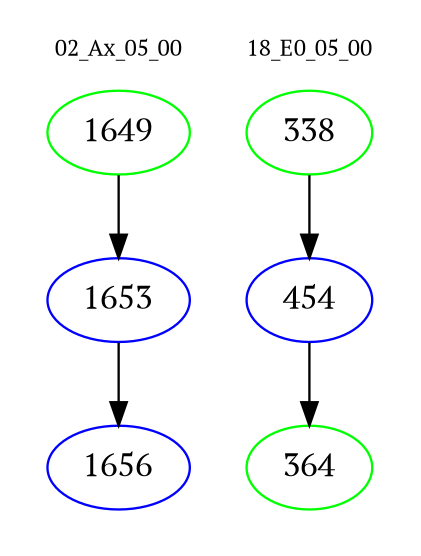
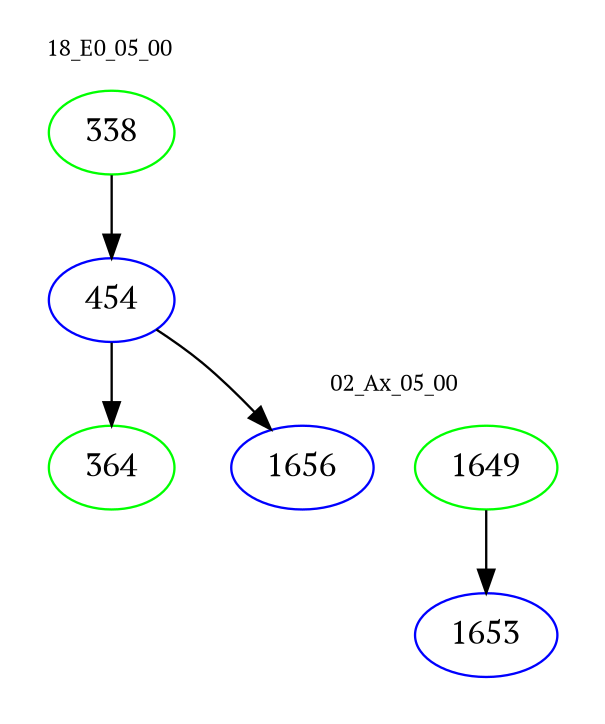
(119, 372) -> (227, 385)
